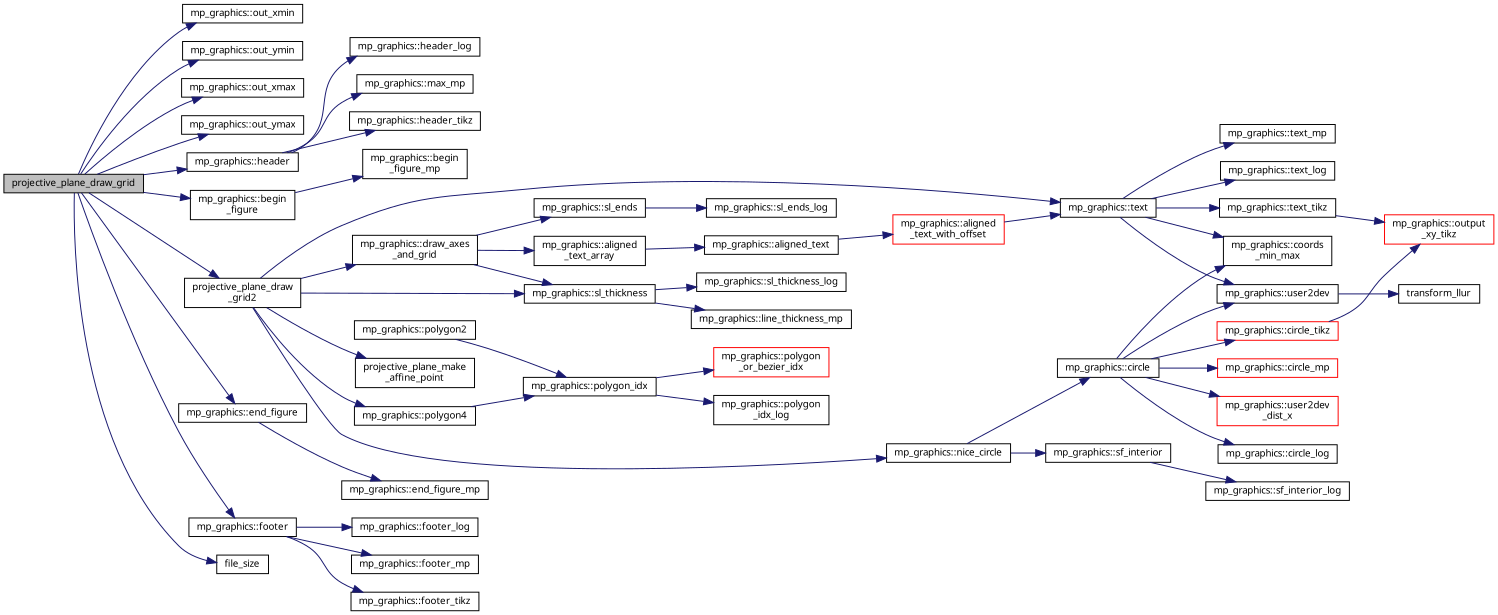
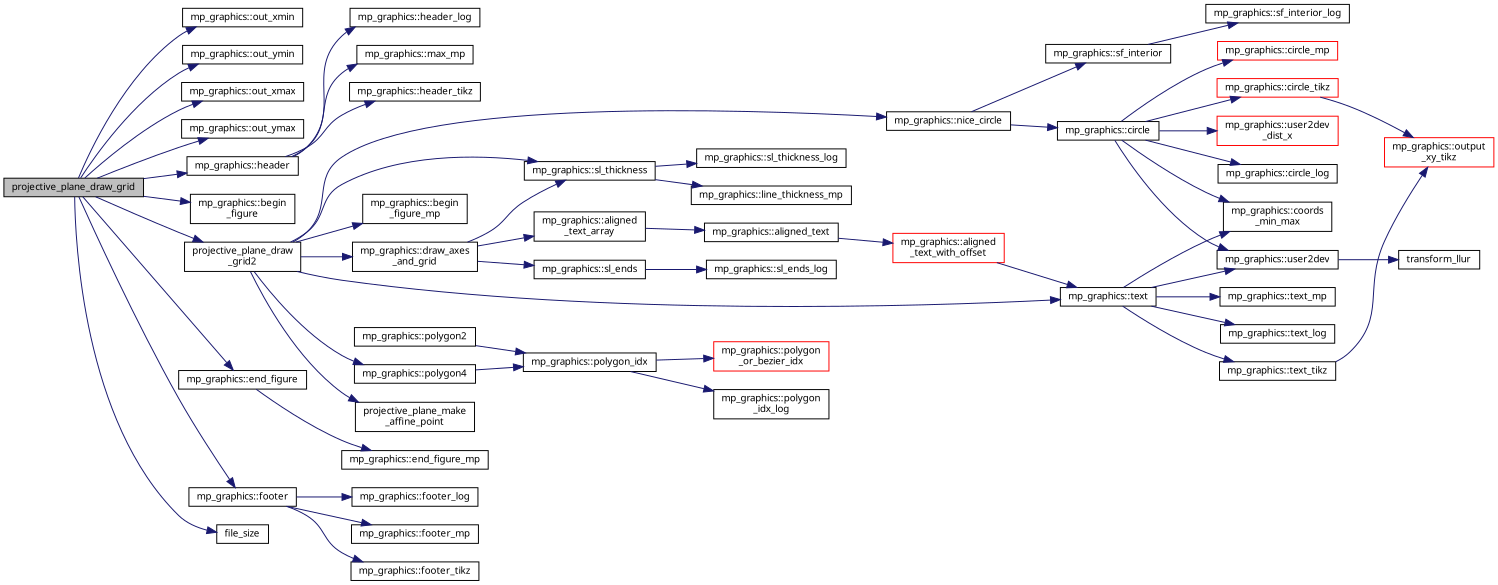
(324, 186) -> (325, 234)
